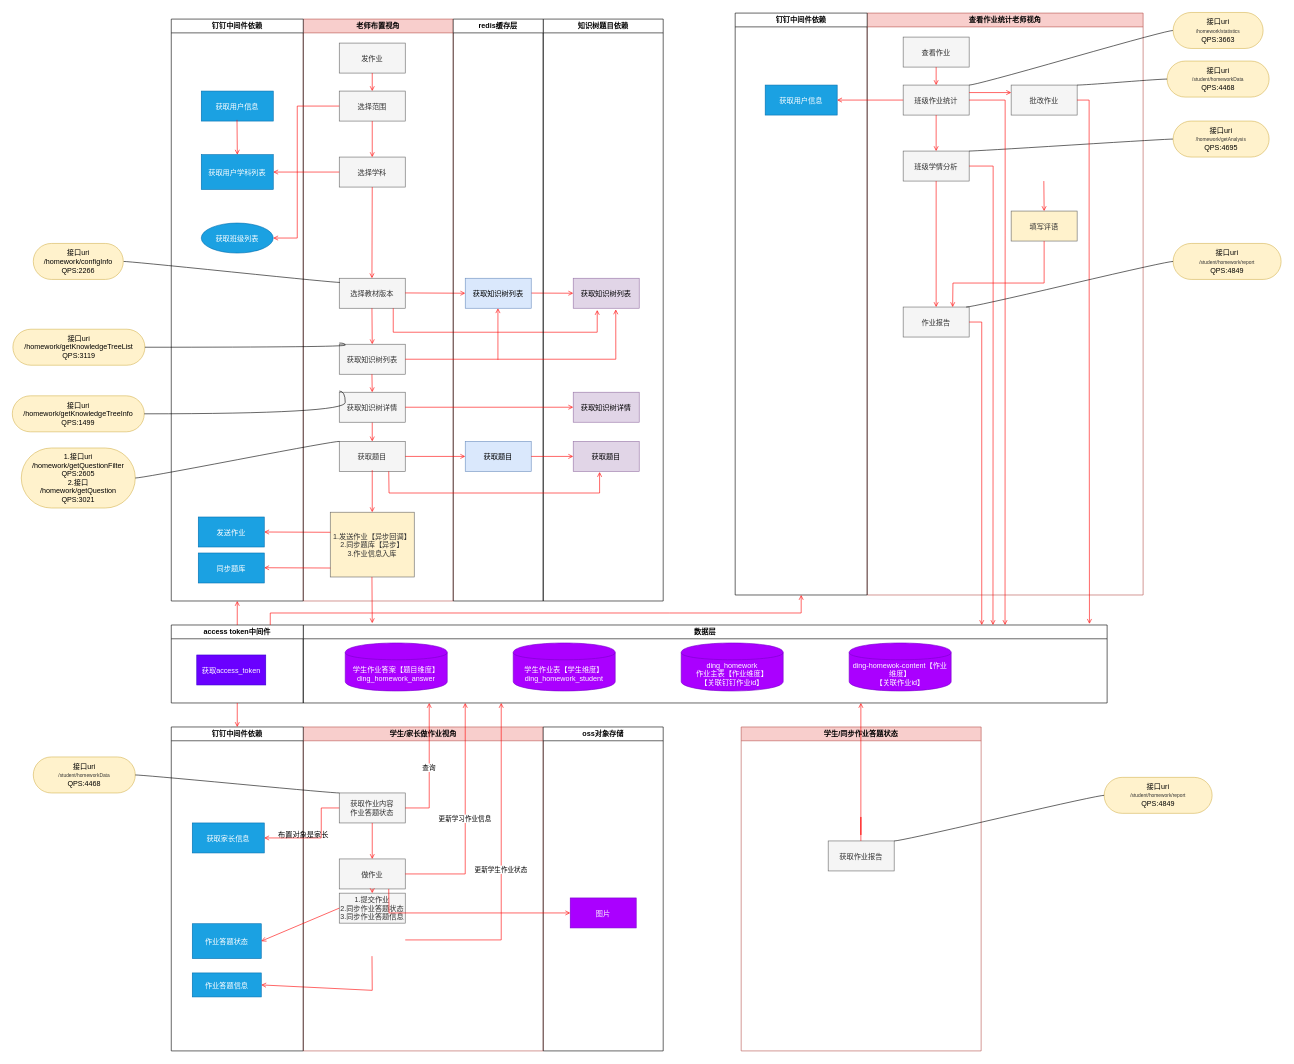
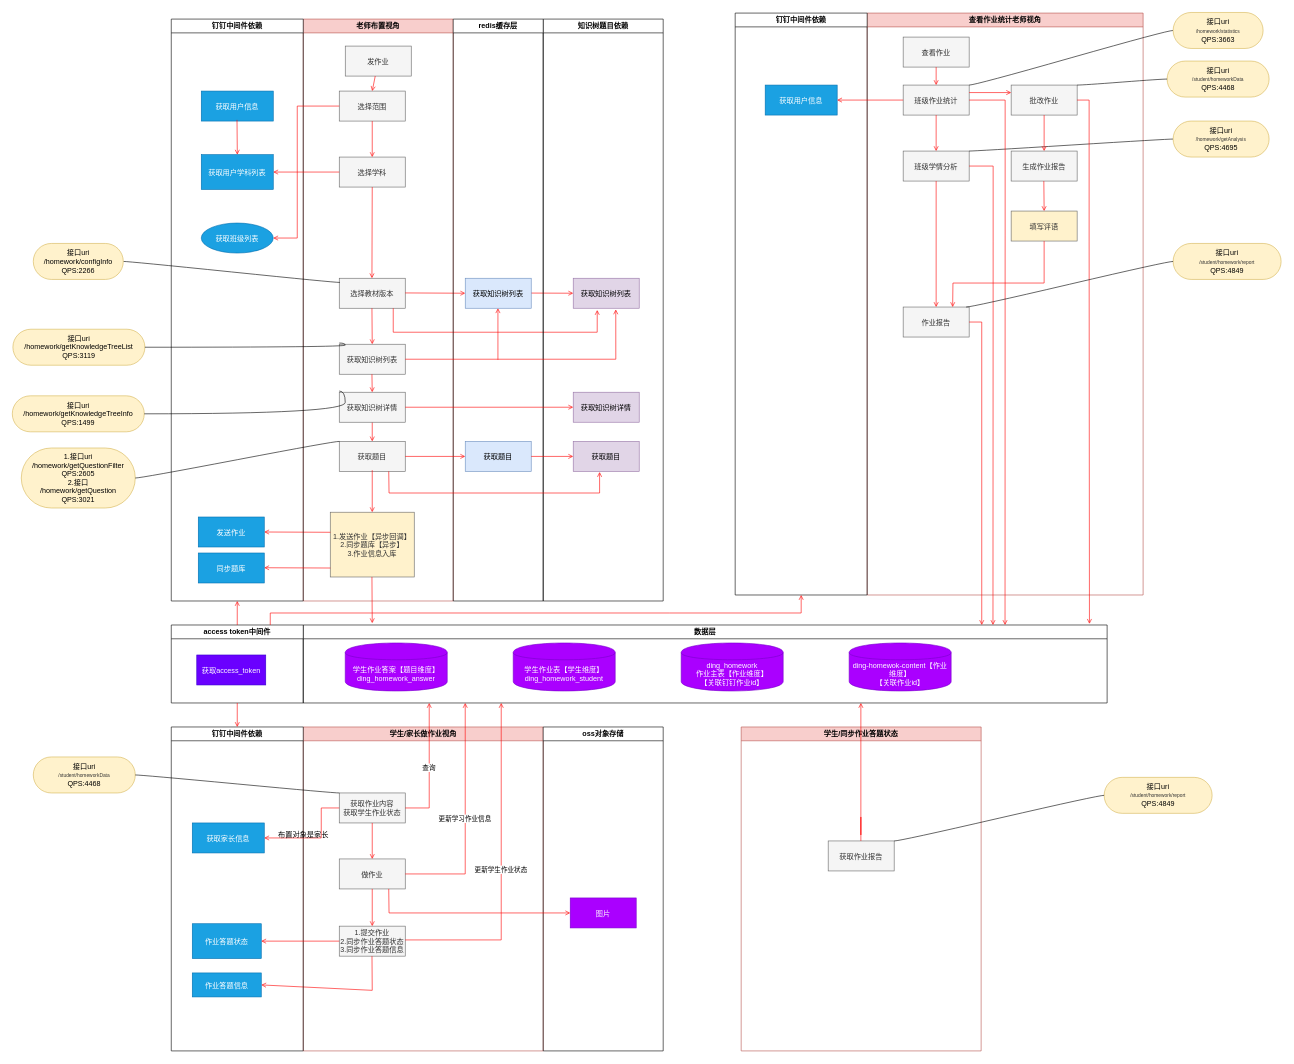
(372, 58) -> (378, 61)
none -> (1044, 132)
none -> (1044, 166)
(372, 804) -> (372, 804)
(372, 908) -> (372, 941)
